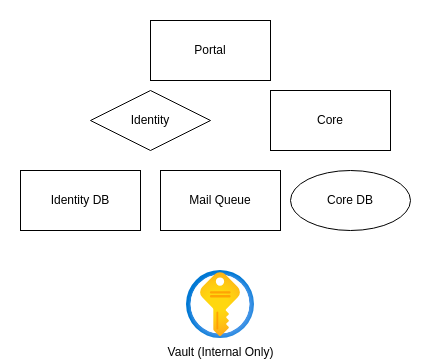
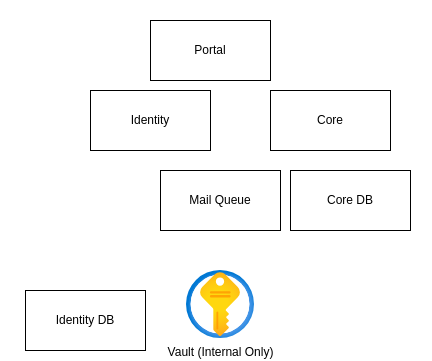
(151, 121) -> (151, 121)
(81, 201) -> (86, 321)
(351, 201) -> (351, 201)
